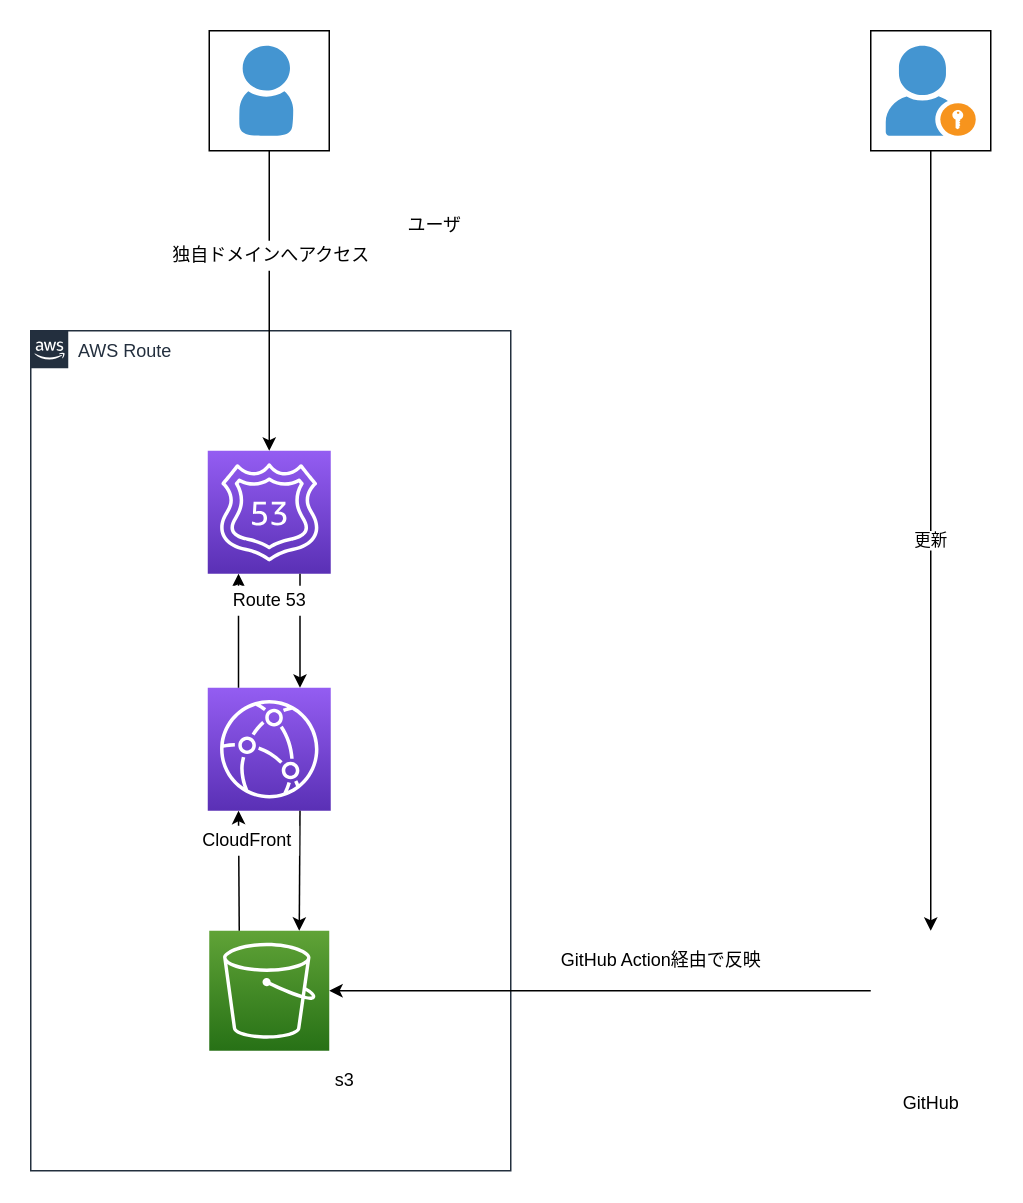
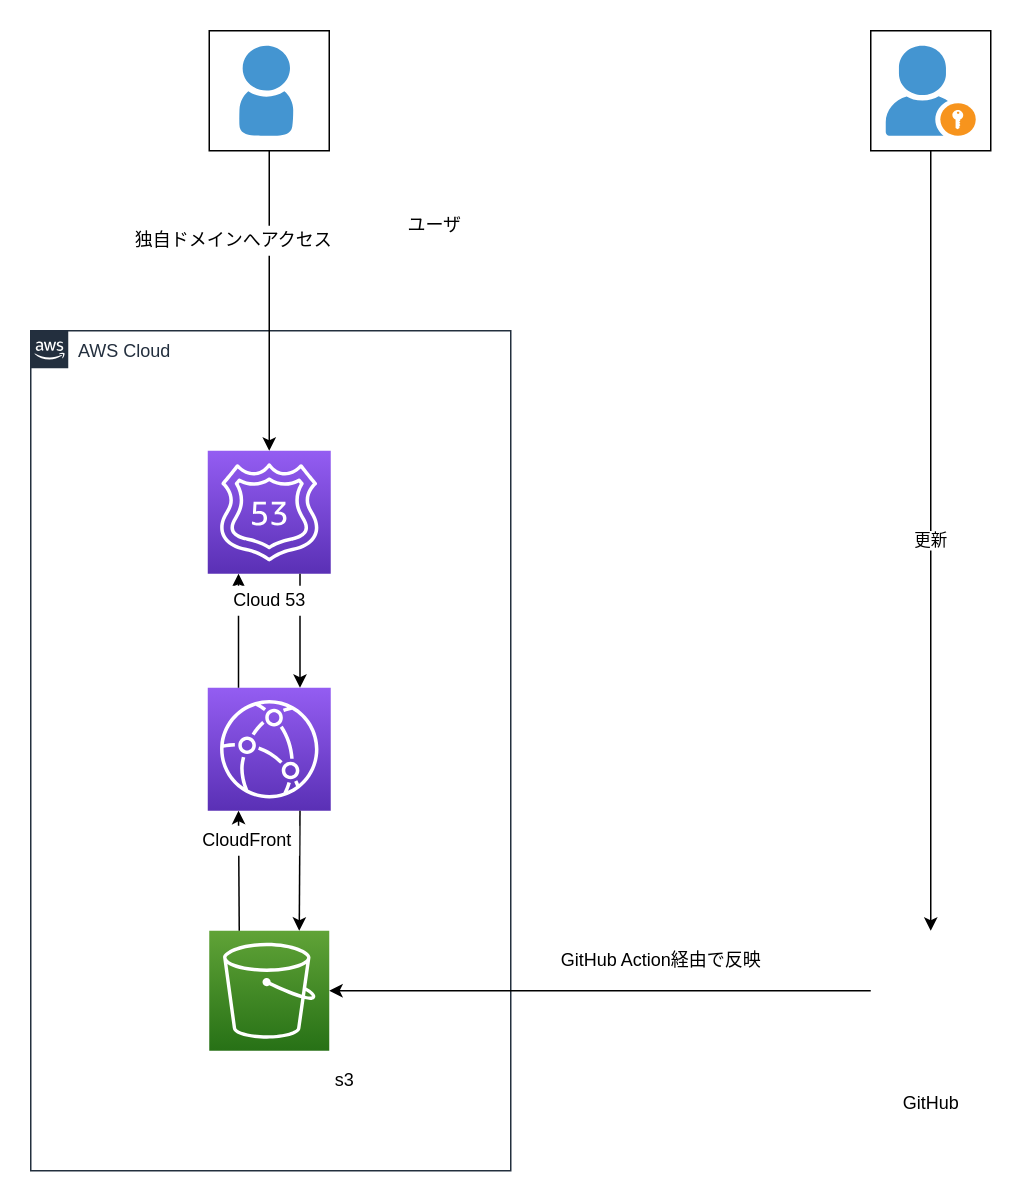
(271, 256) -> (233, 241)
(122, 352) -> (119, 352)
(270, 601) -> (270, 601)
